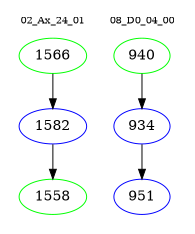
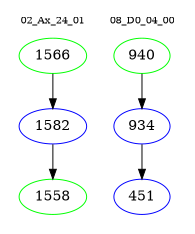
(142, 197) -> (142, 197)
